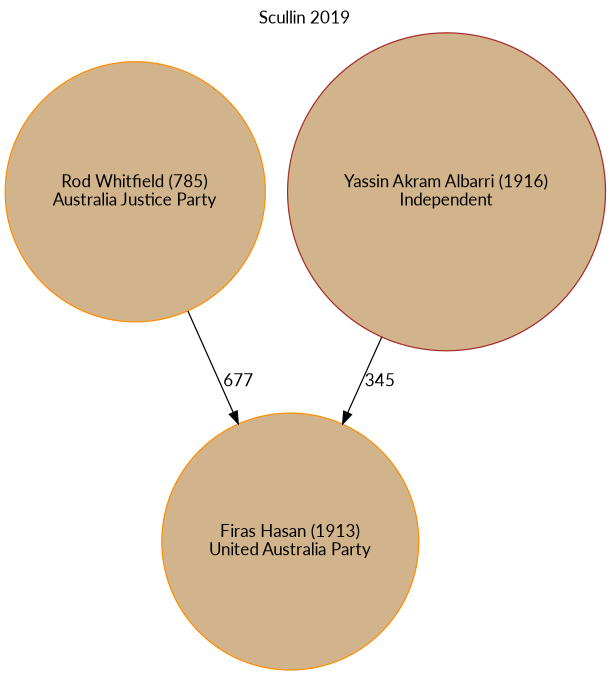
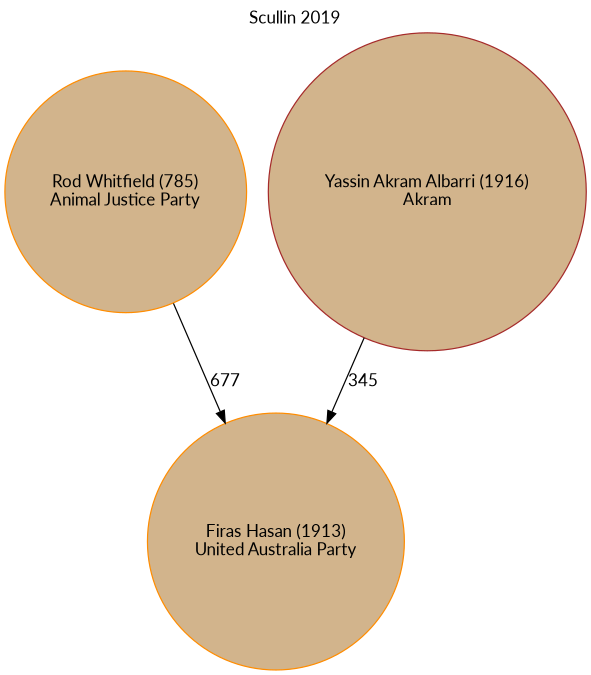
(135, 192) -> (126, 192)
(447, 192) -> (427, 192)
